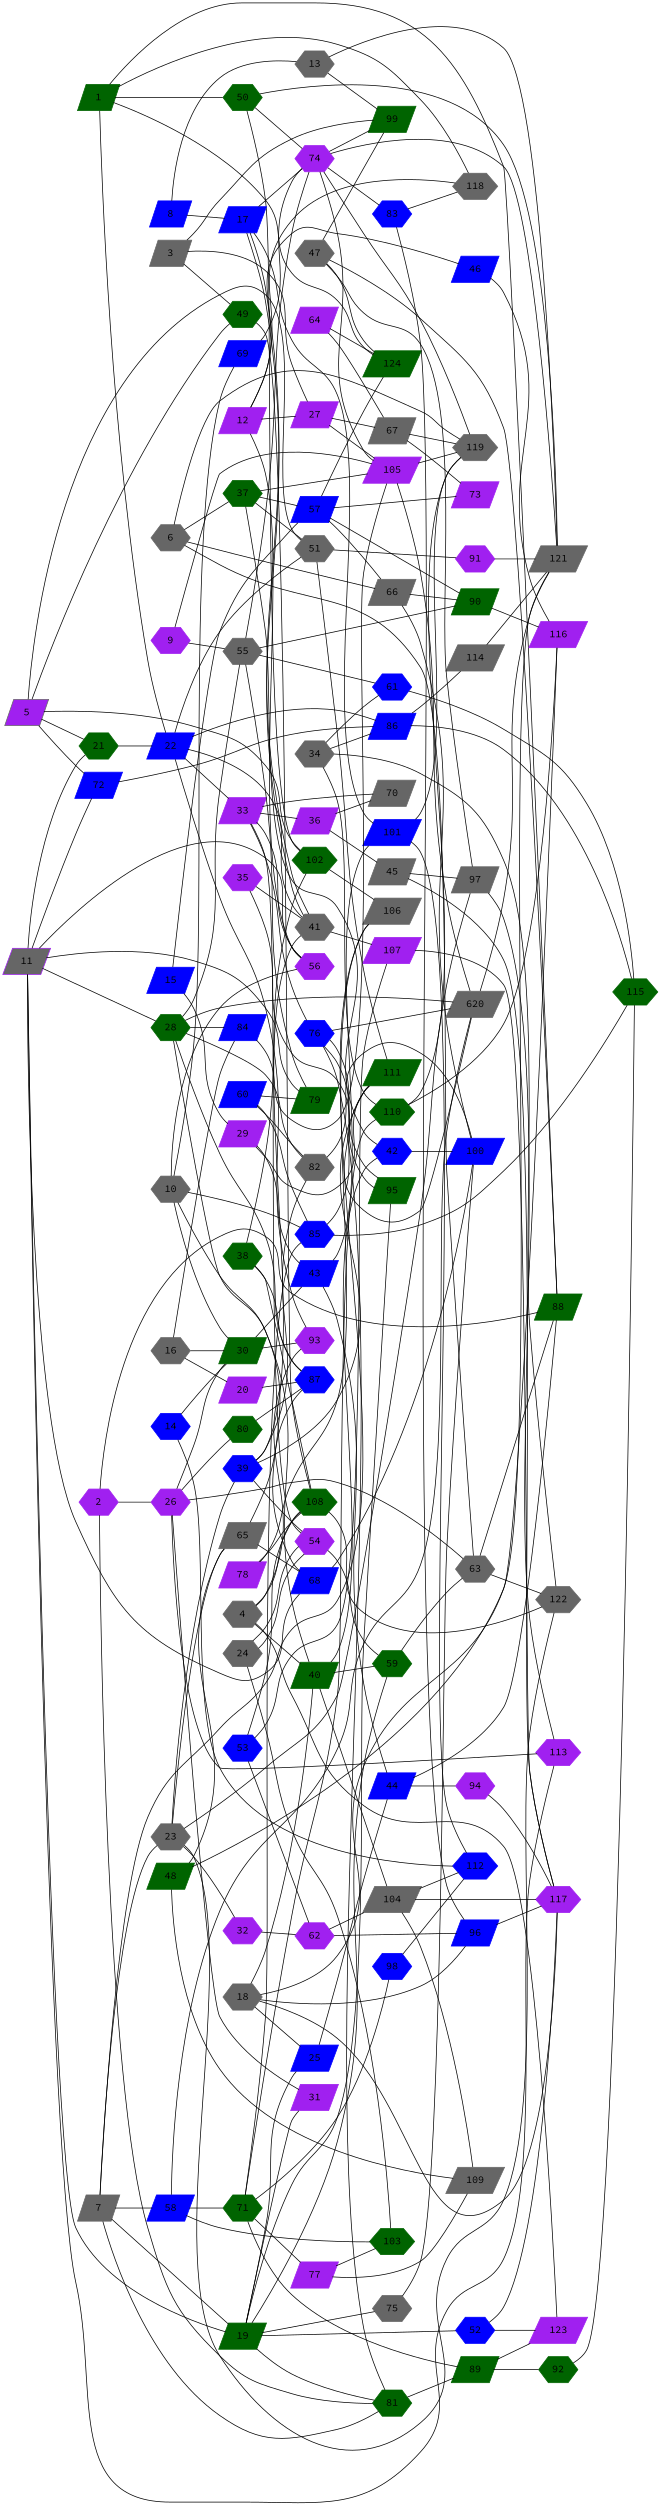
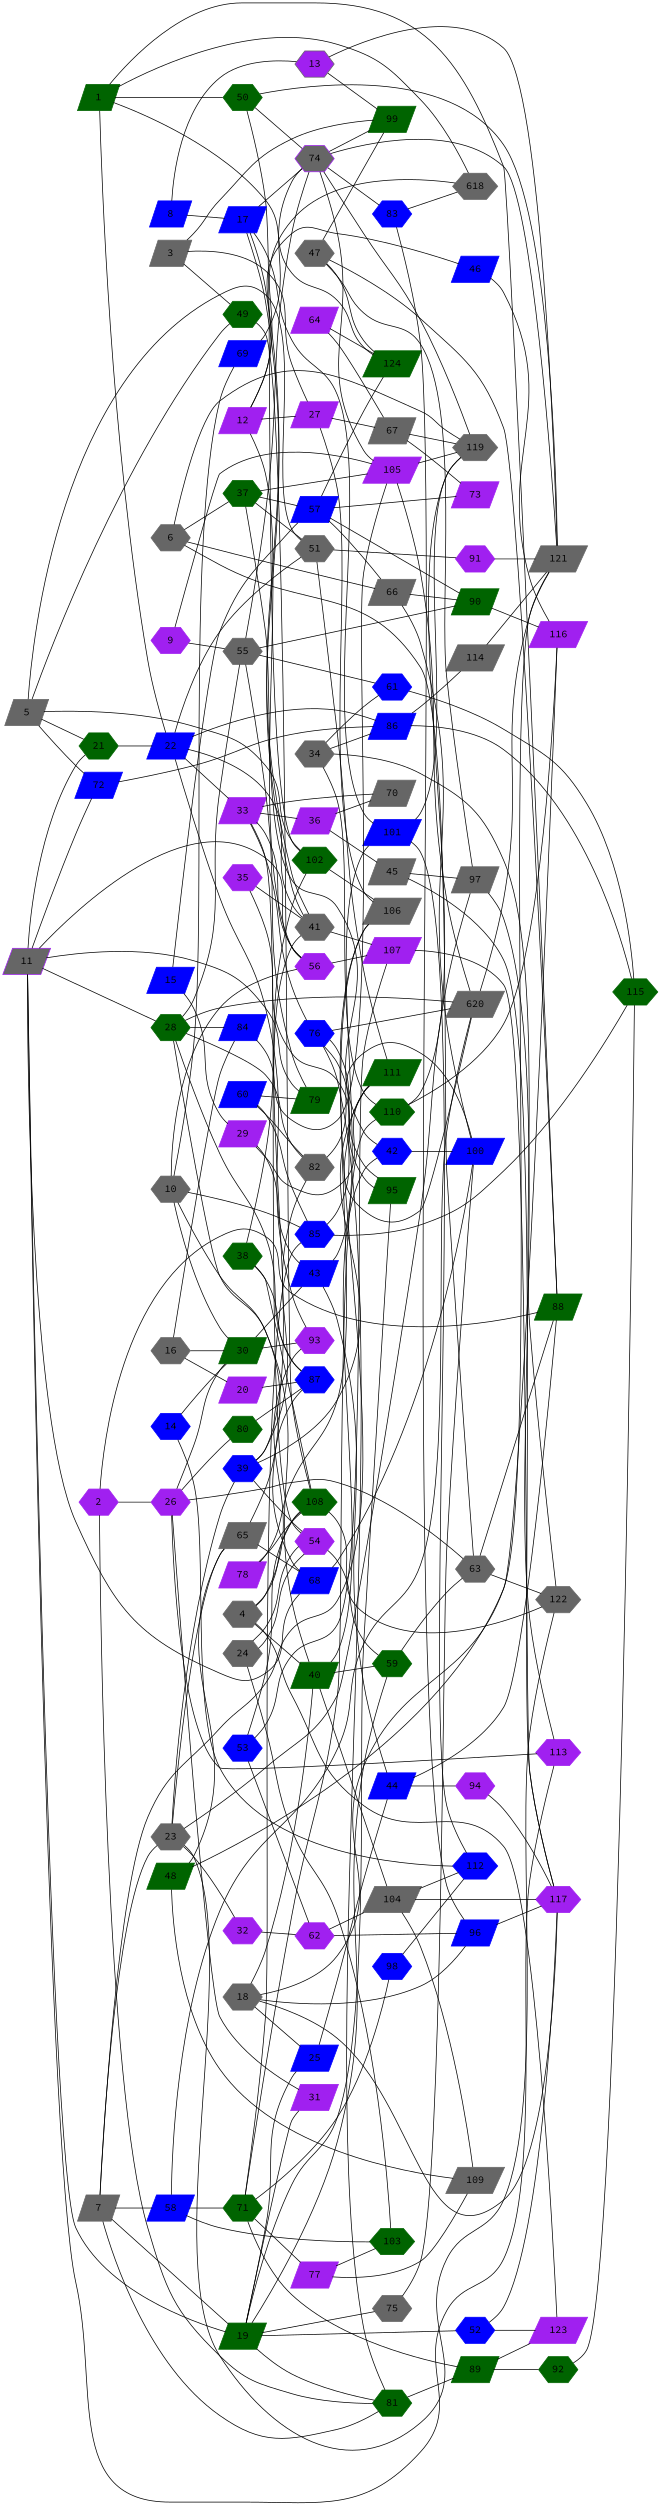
(315, 64) -> (315, 64)
(315, 159) -> (315, 159)
(475, 186) -> (475, 186)
(353, 443) -> (340, 691)
(27, 712) -> (27, 712)
none -> (341, 961)
